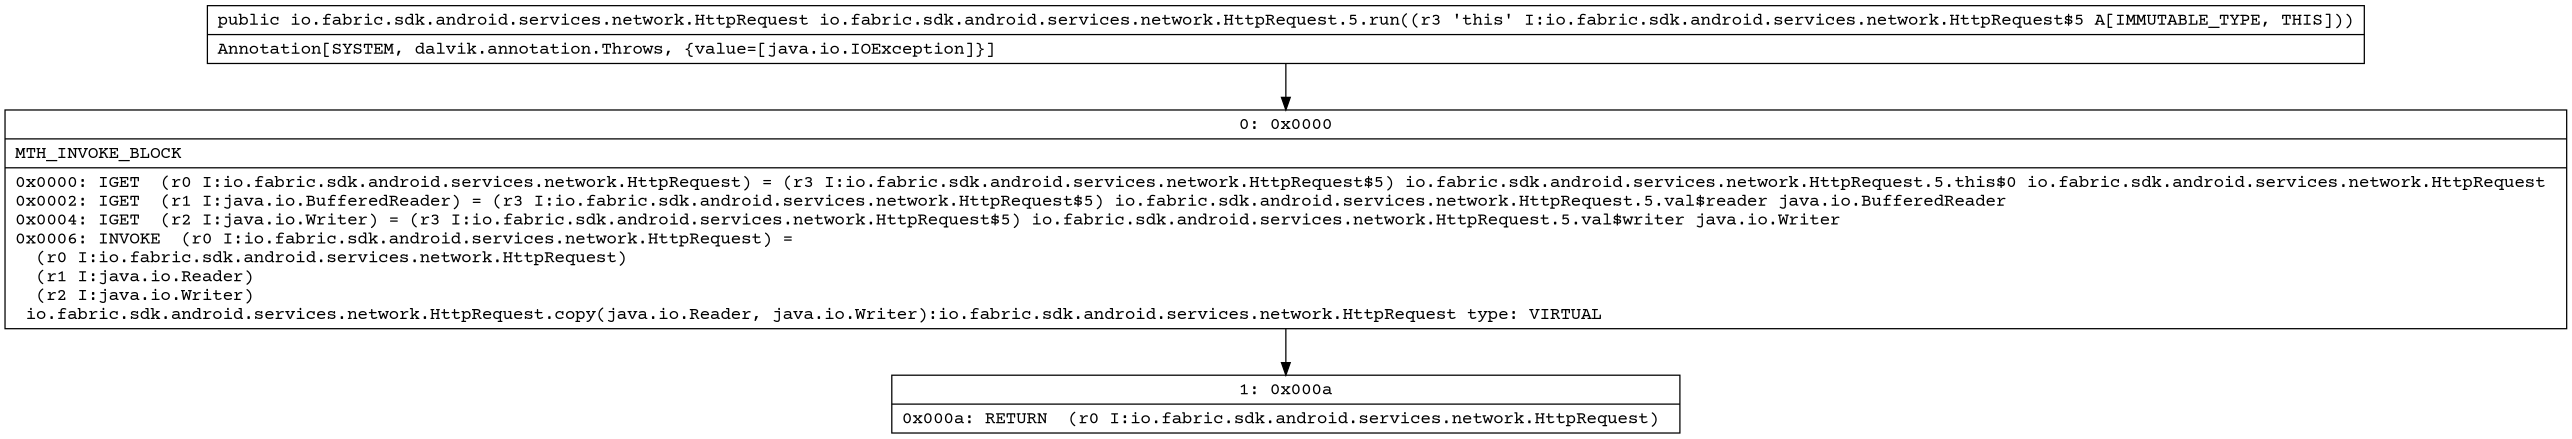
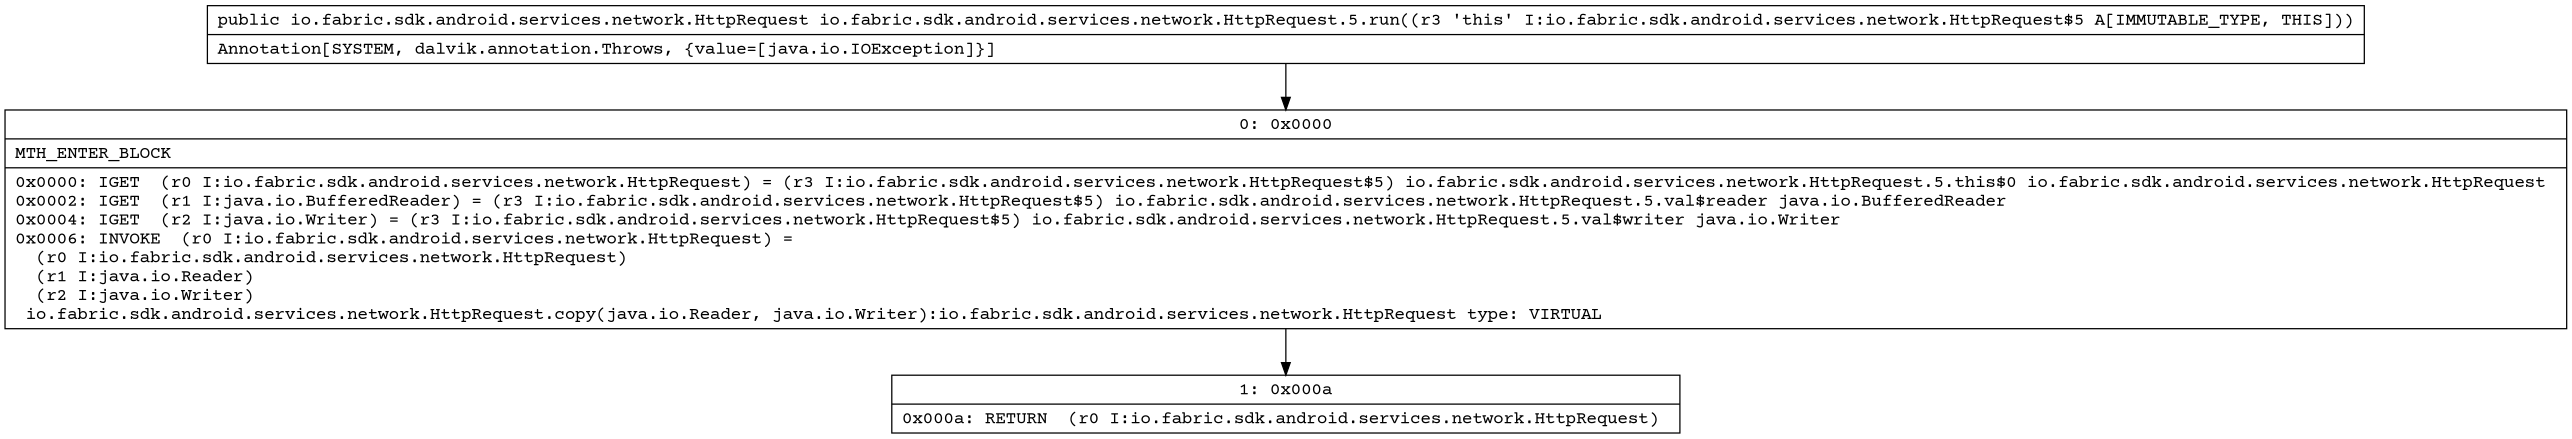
(99, 153) -> (93, 153)
